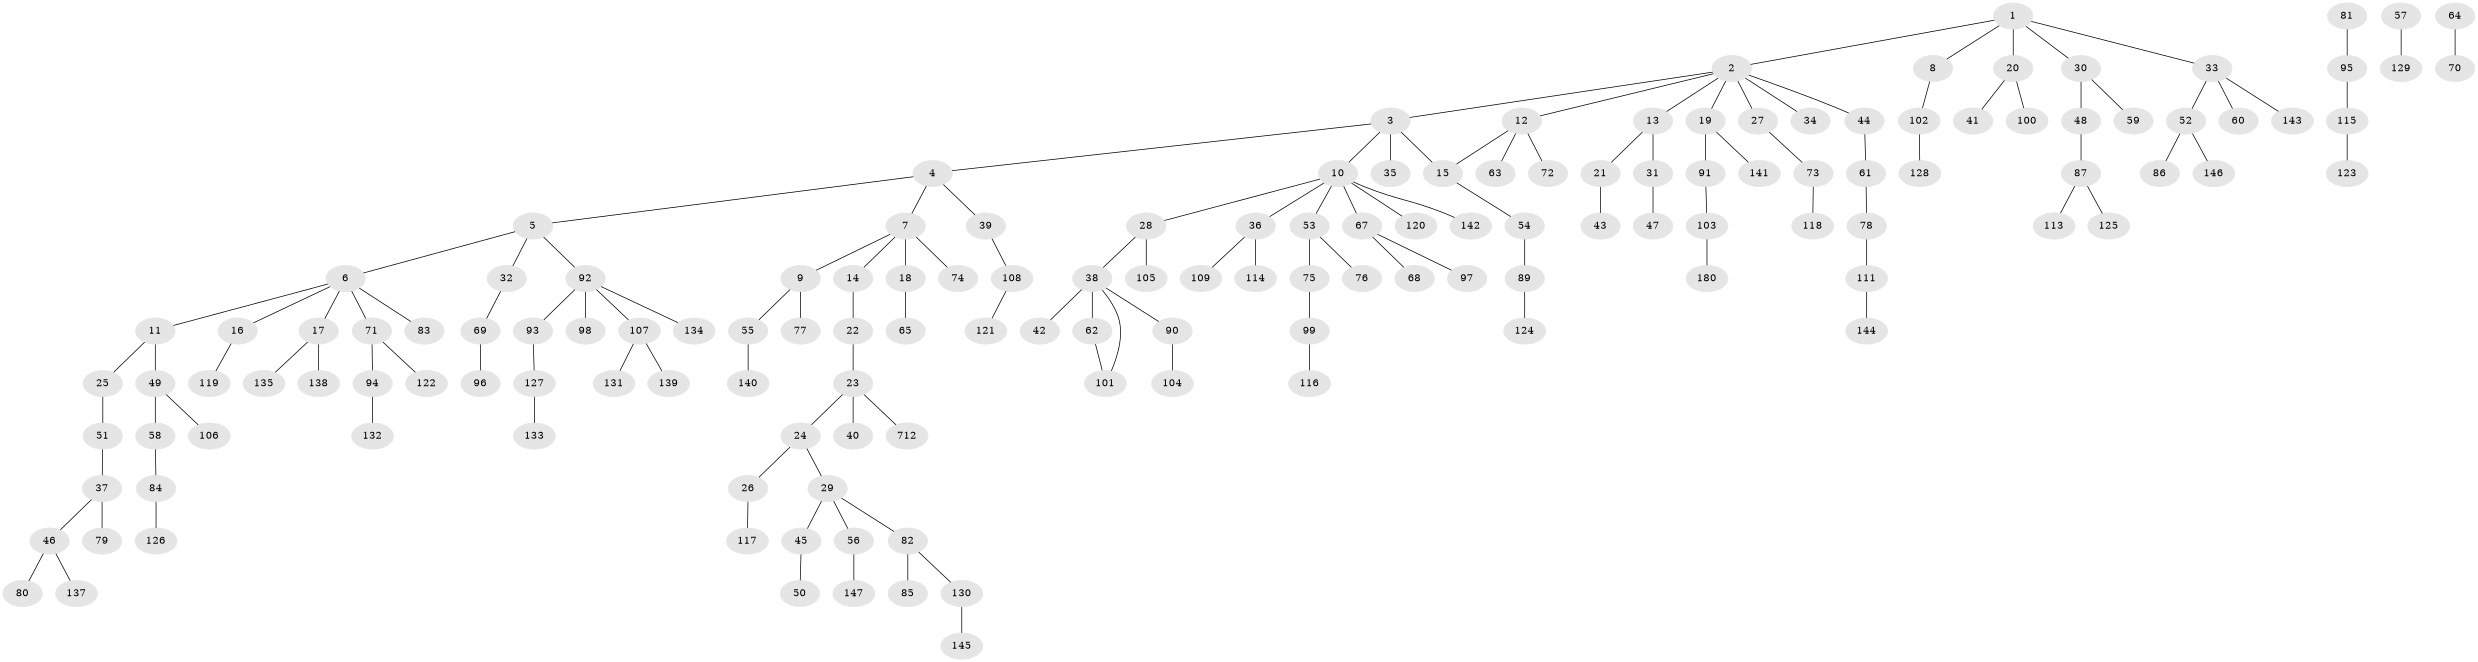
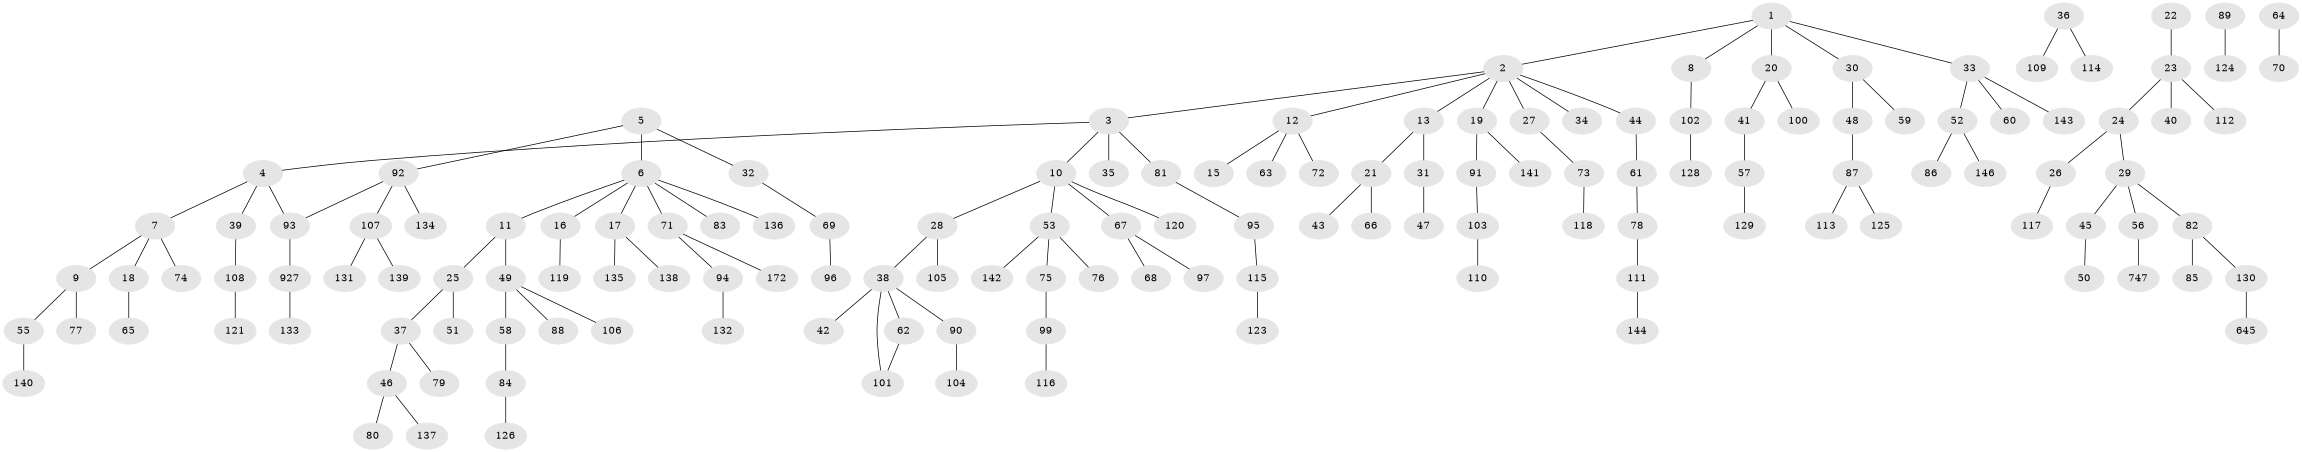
(1417, 147) -> (1135, 147)
none -> (1745, 147)
(733, 200) -> (276, 200)
(1297, 200) -> none
(1404, 200) -> (1021, 252)
none -> (774, 226)
none -> (1371, 226)
(1525, 226) -> none
(853, 279) -> none
(1707, 279) -> (1478, 279)
none -> (558, 331)
(586, 331) -> none
(427, 384) -> (777, 279)
(534, 384) -> (290, 279)
(907, 436) -> (2225, 121)
(102, 462) -> (427, 305)
(854, 594) -> (2138, 279)
(962, 646) -> (2246, 331)
